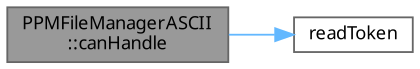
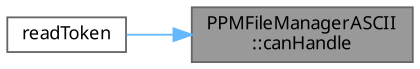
(252, 35) -> (150, 35)
